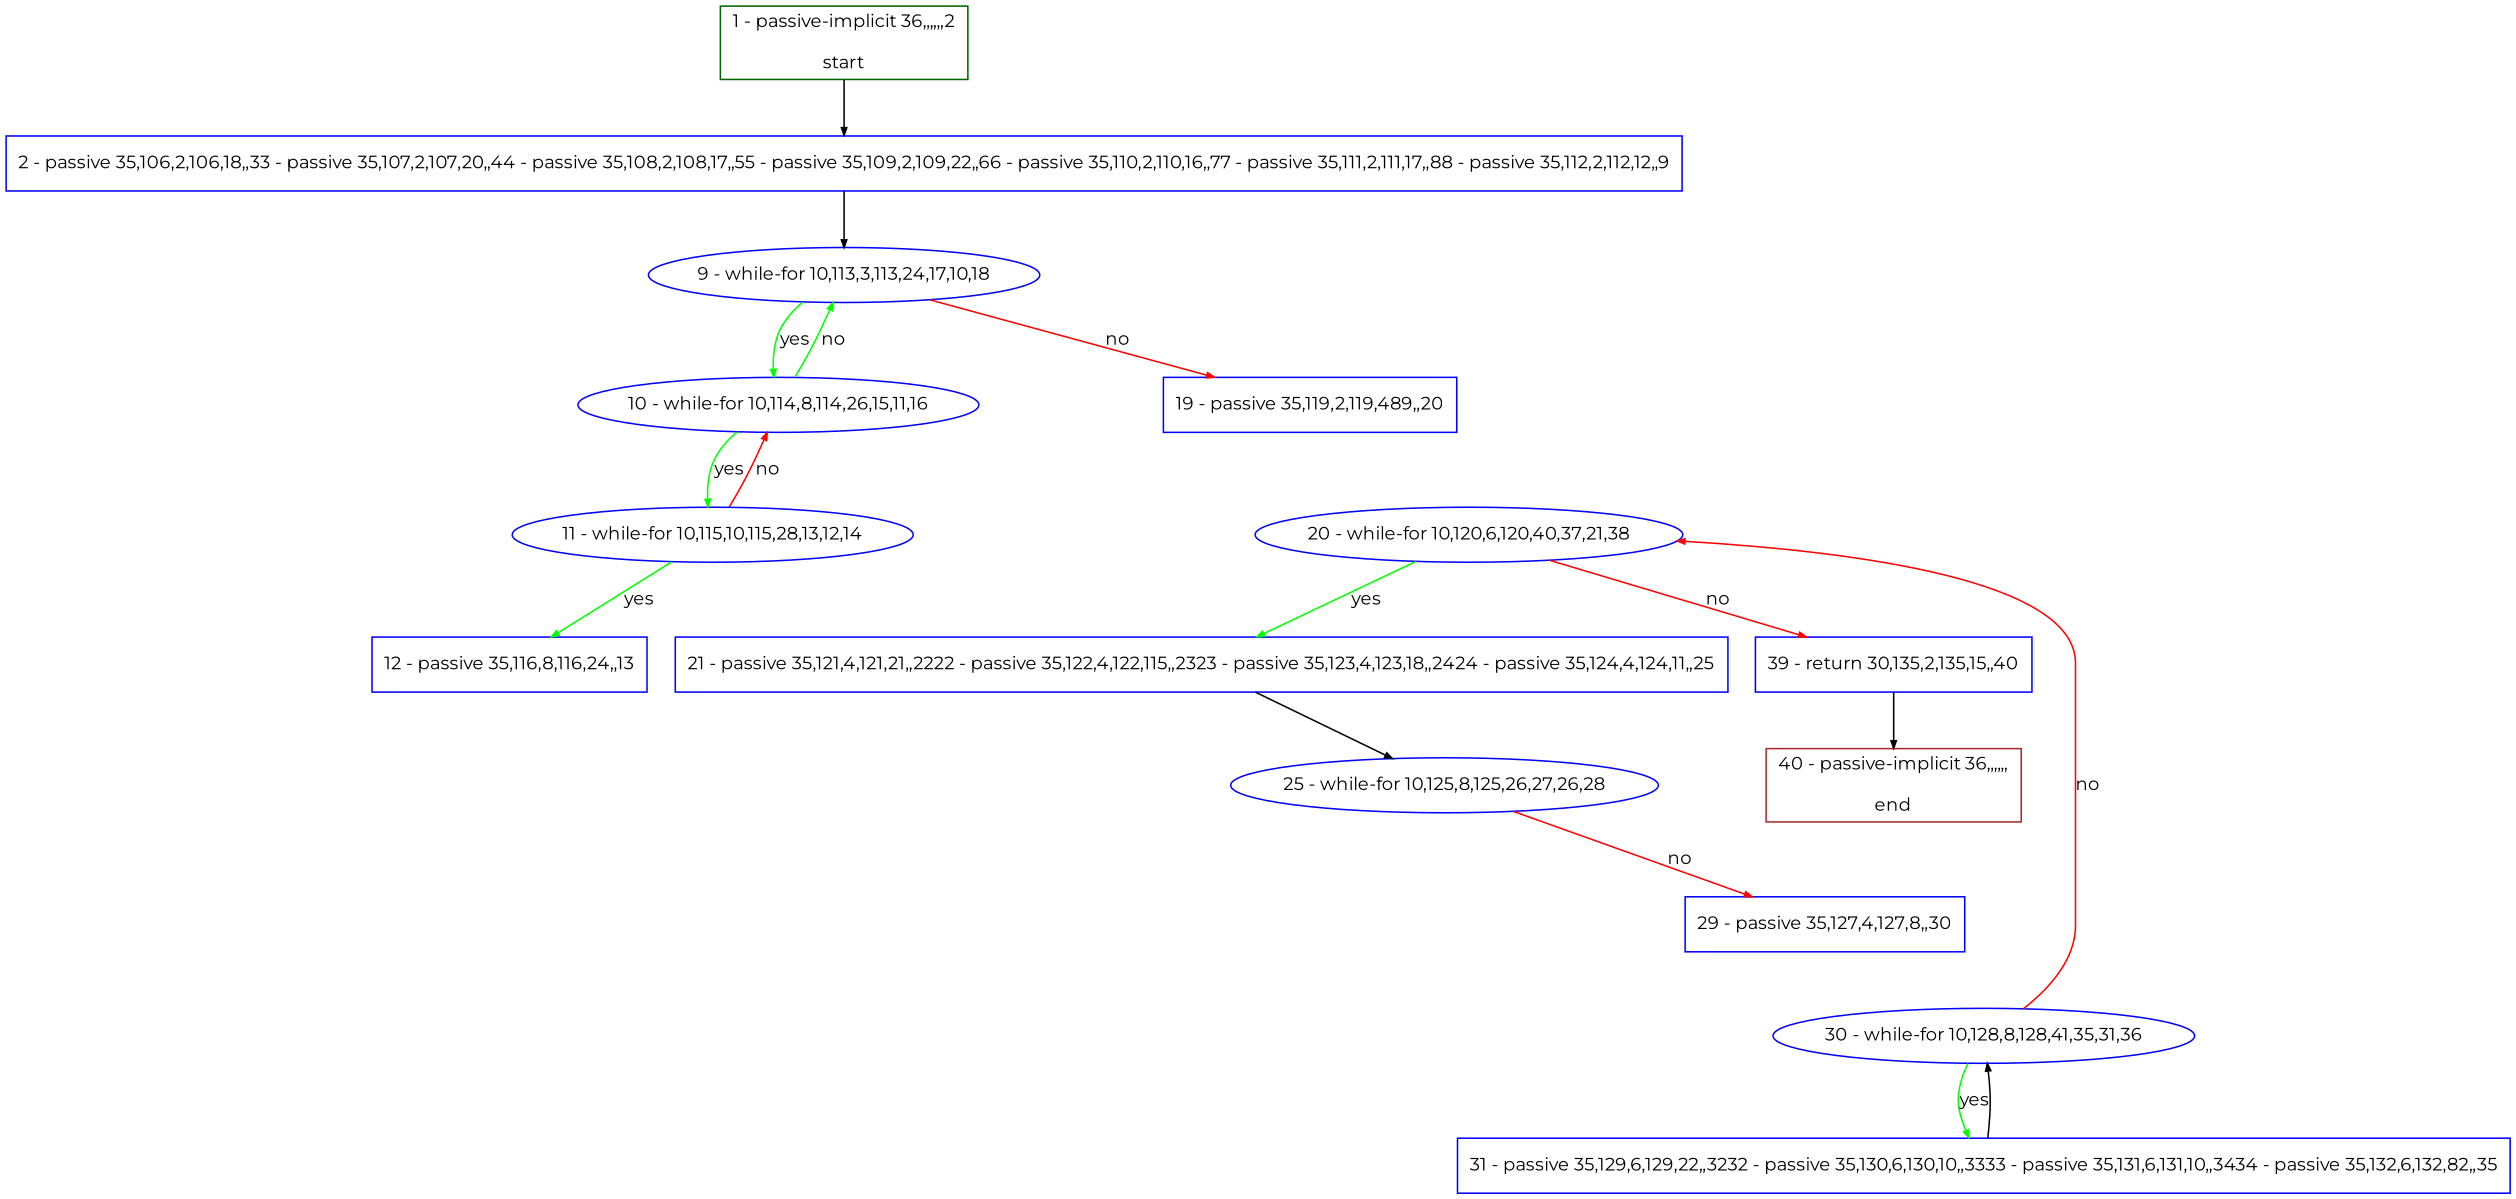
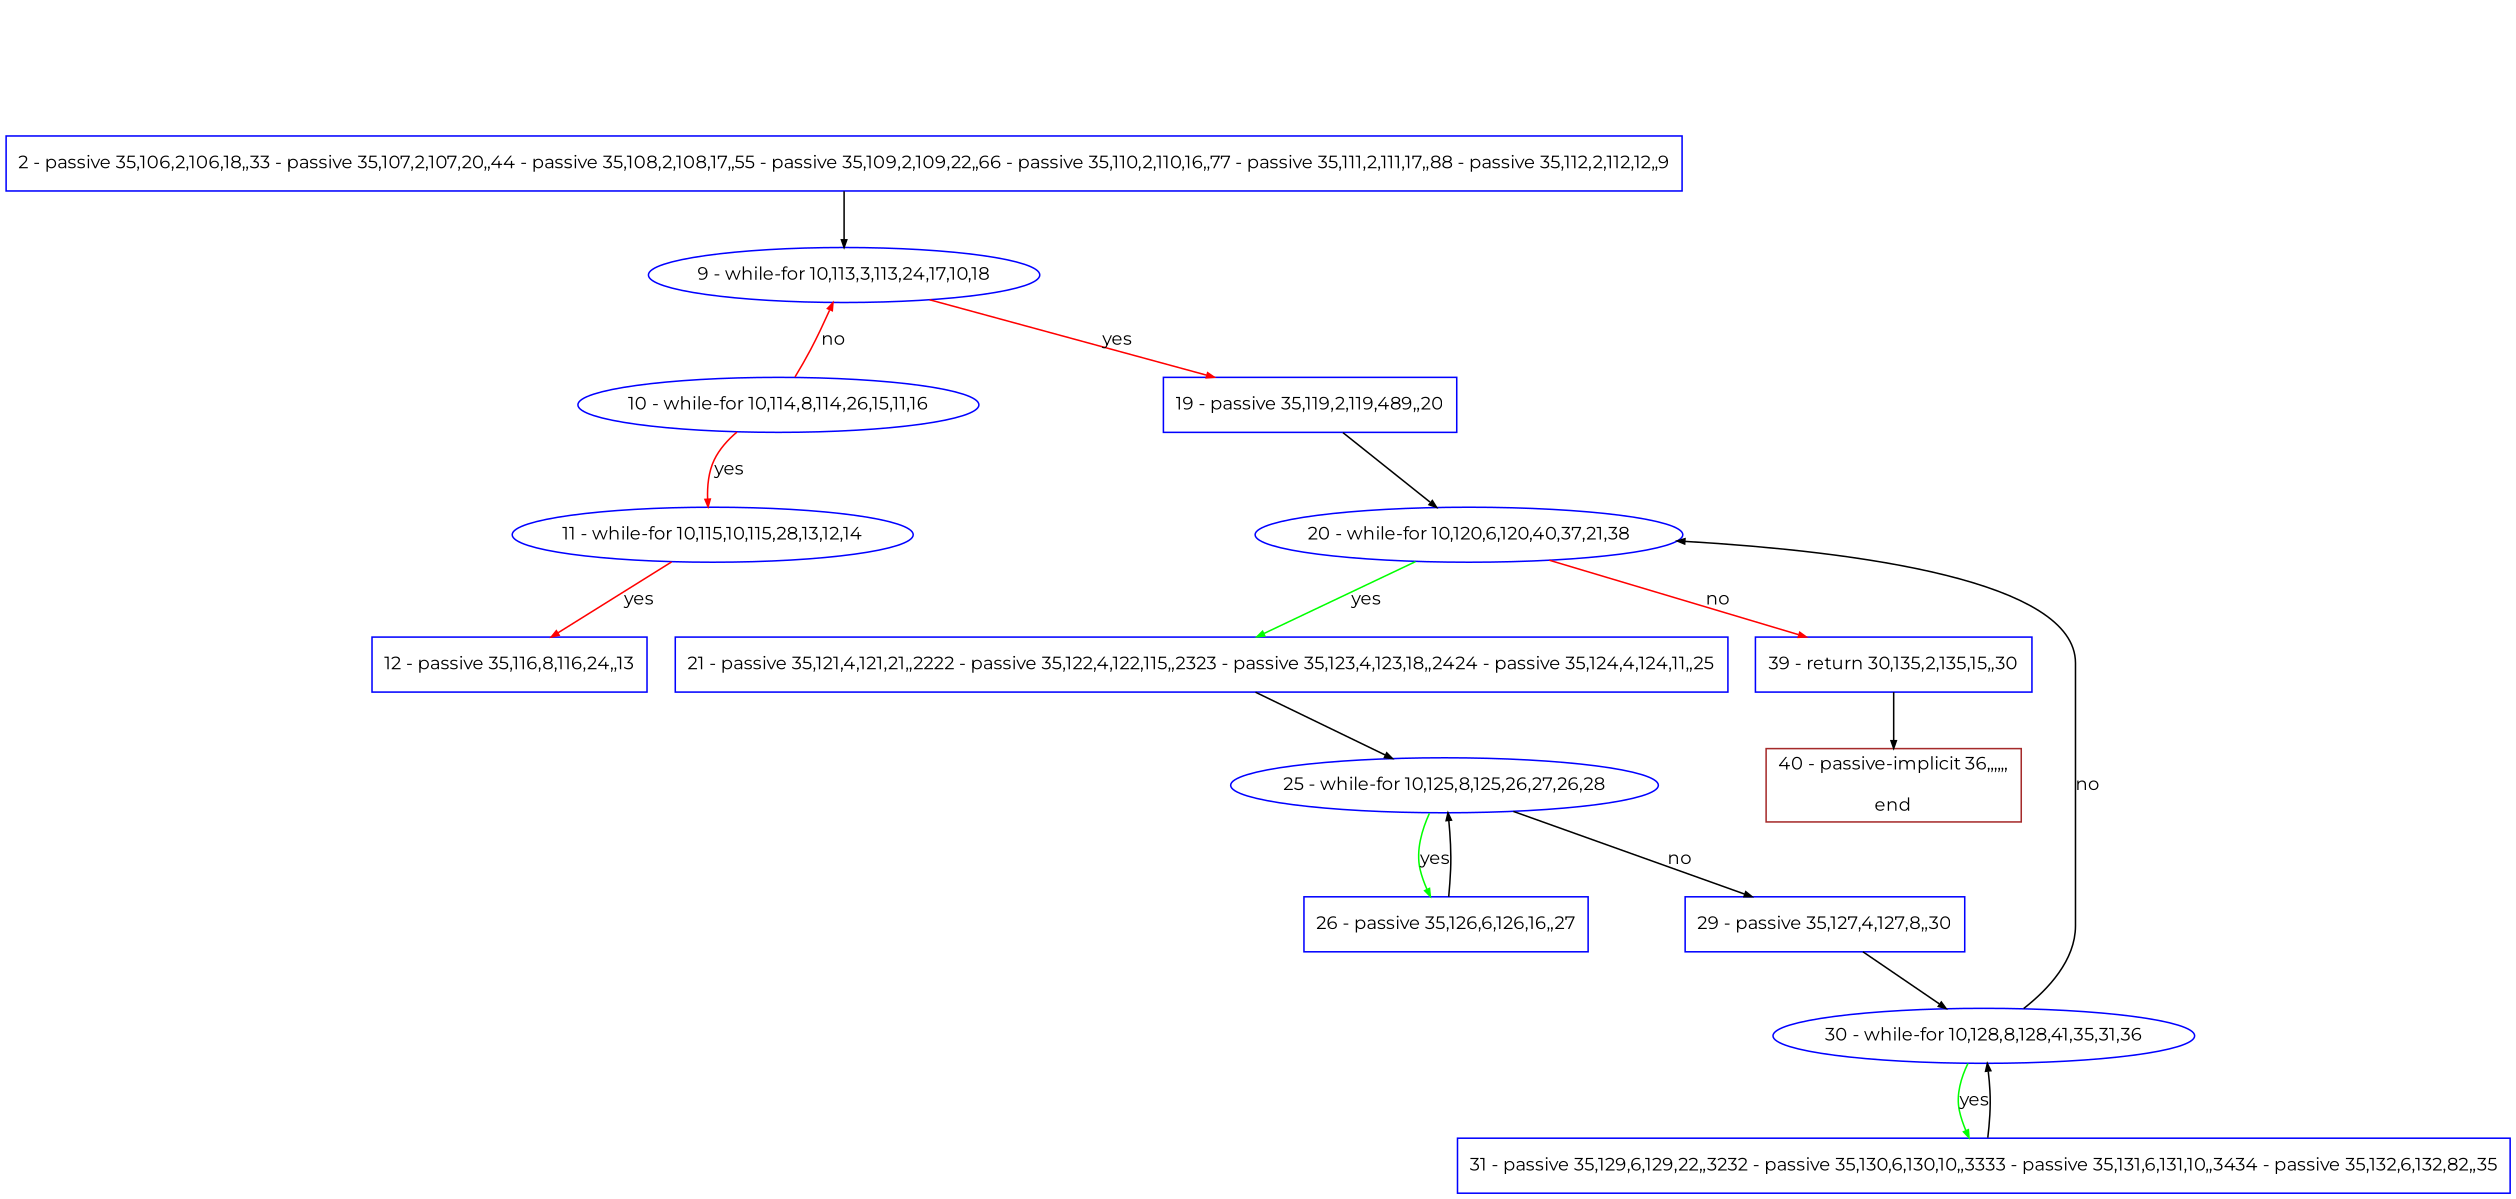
(844, 43) -> none
(779, 332) -> none
(1118, 340) -> (1118, 340)
(813, 344) -> (813, 344)
(713, 462) -> (713, 462)
none -> (1387, 467)
(748, 474) -> none
(615, 597) -> (615, 597)
(2064, 633) -> (2064, 633)
(1894, 665) -> (1894, 665)
(1629, 853) -> (1629, 853)
none -> (1446, 924)
none -> (1901, 978)
